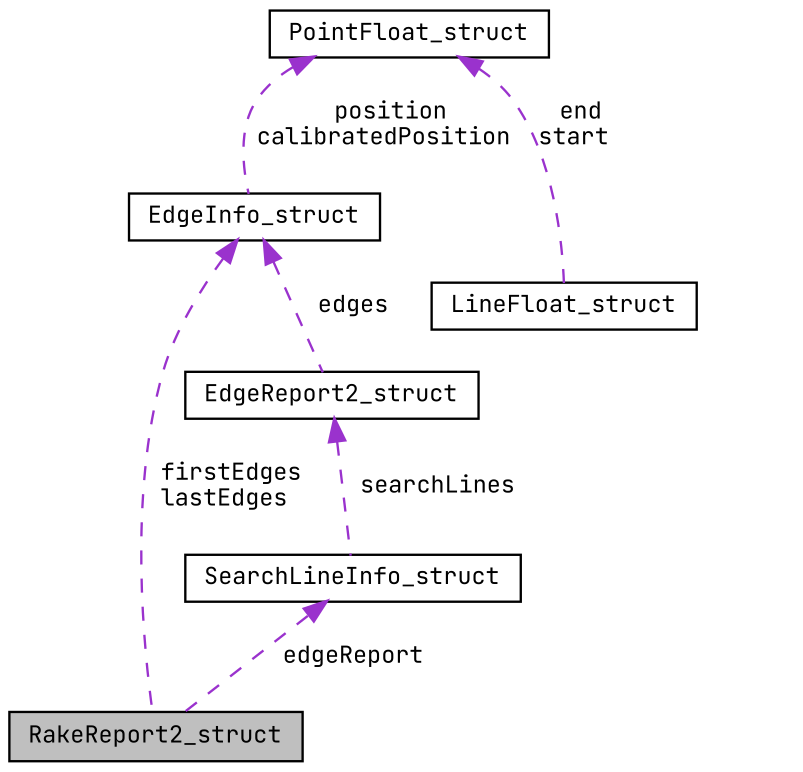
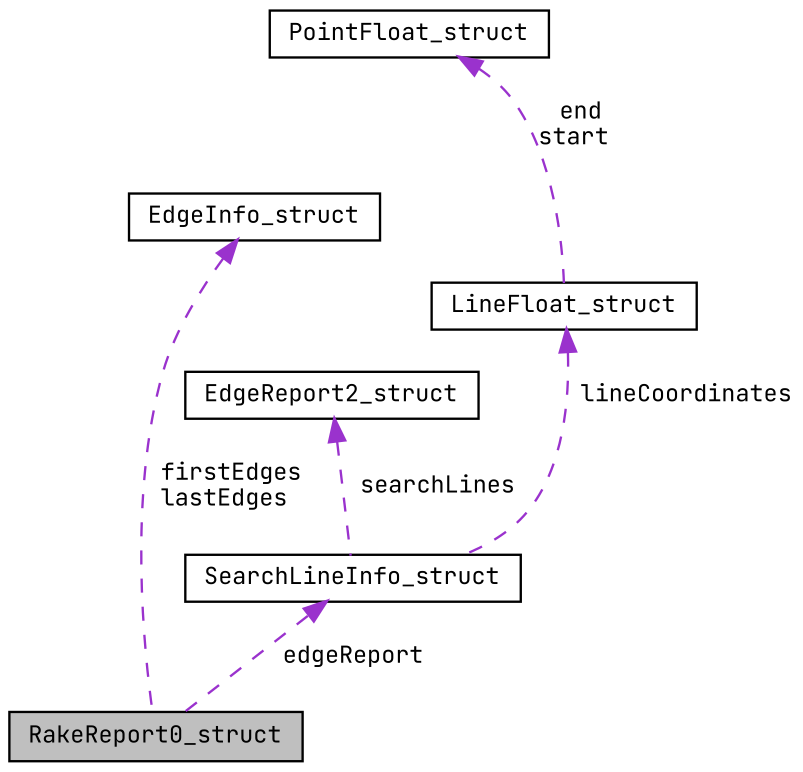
(247, 122) -> none
(298, 317) -> none
none -> (549, 474)
(156, 737) -> (156, 737)
